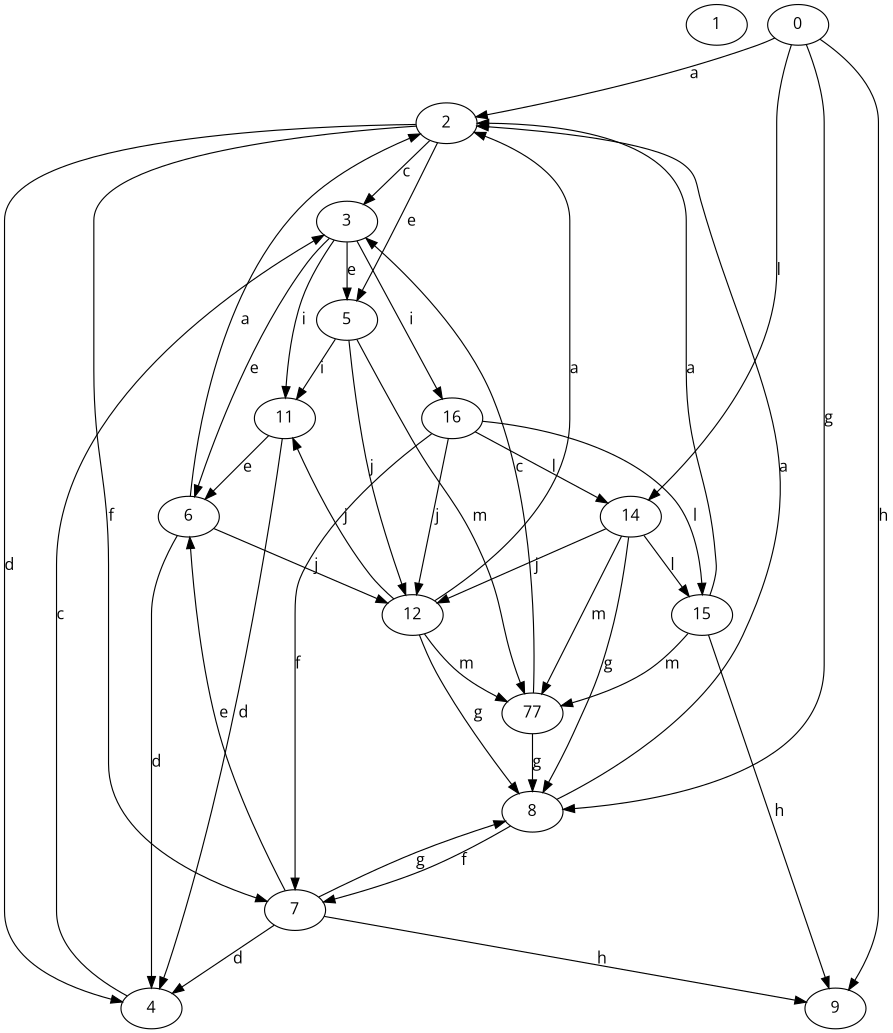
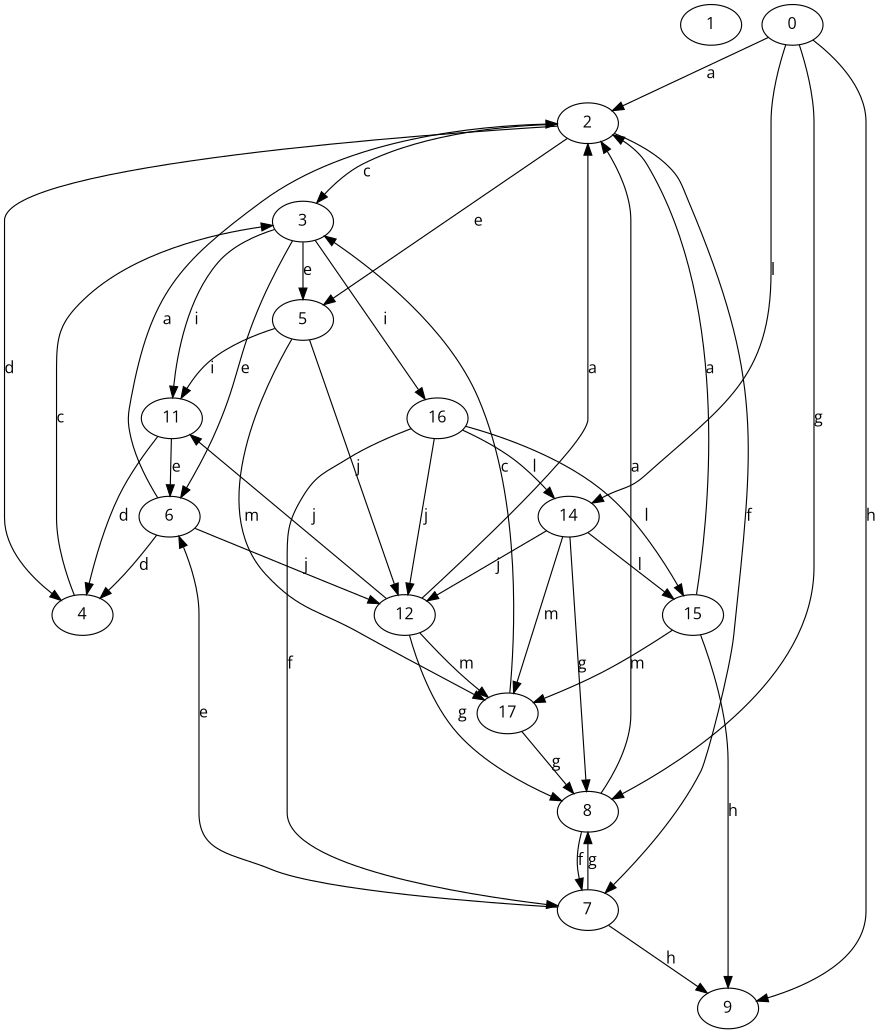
(532, 713) -> (508, 713)
(228, 956) -> none
